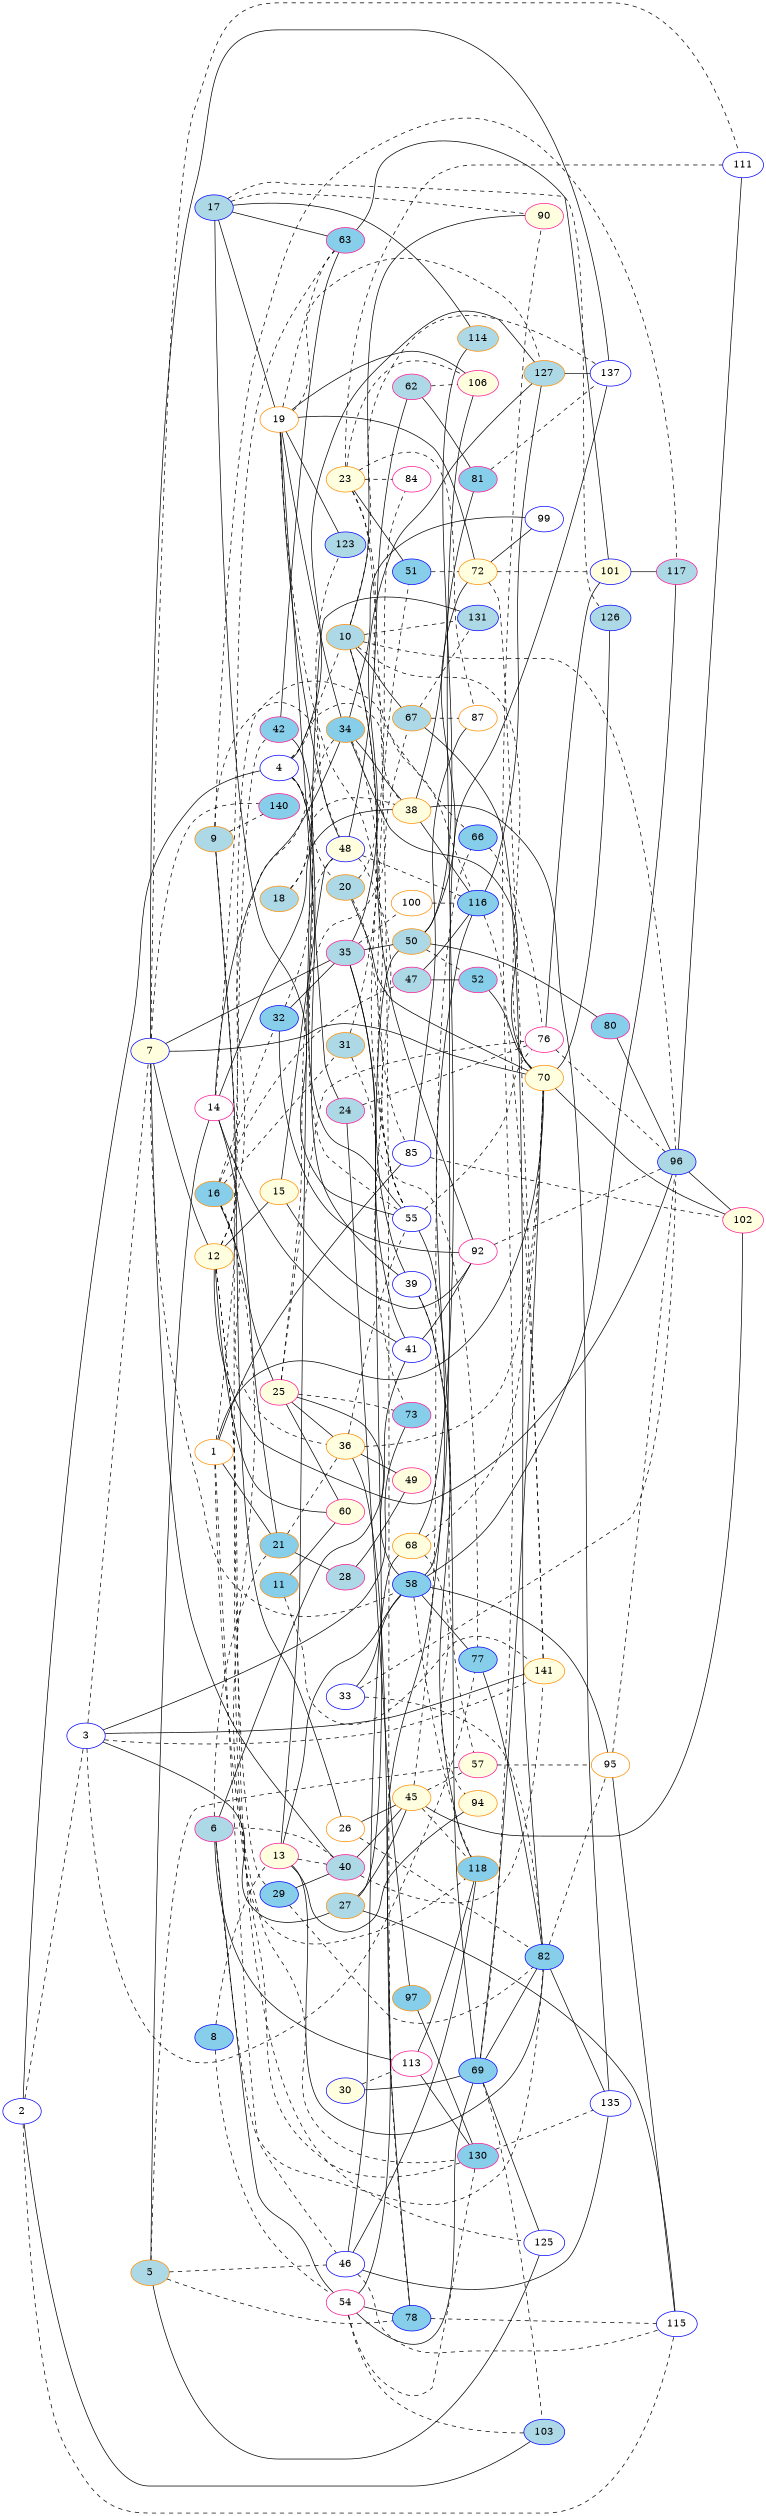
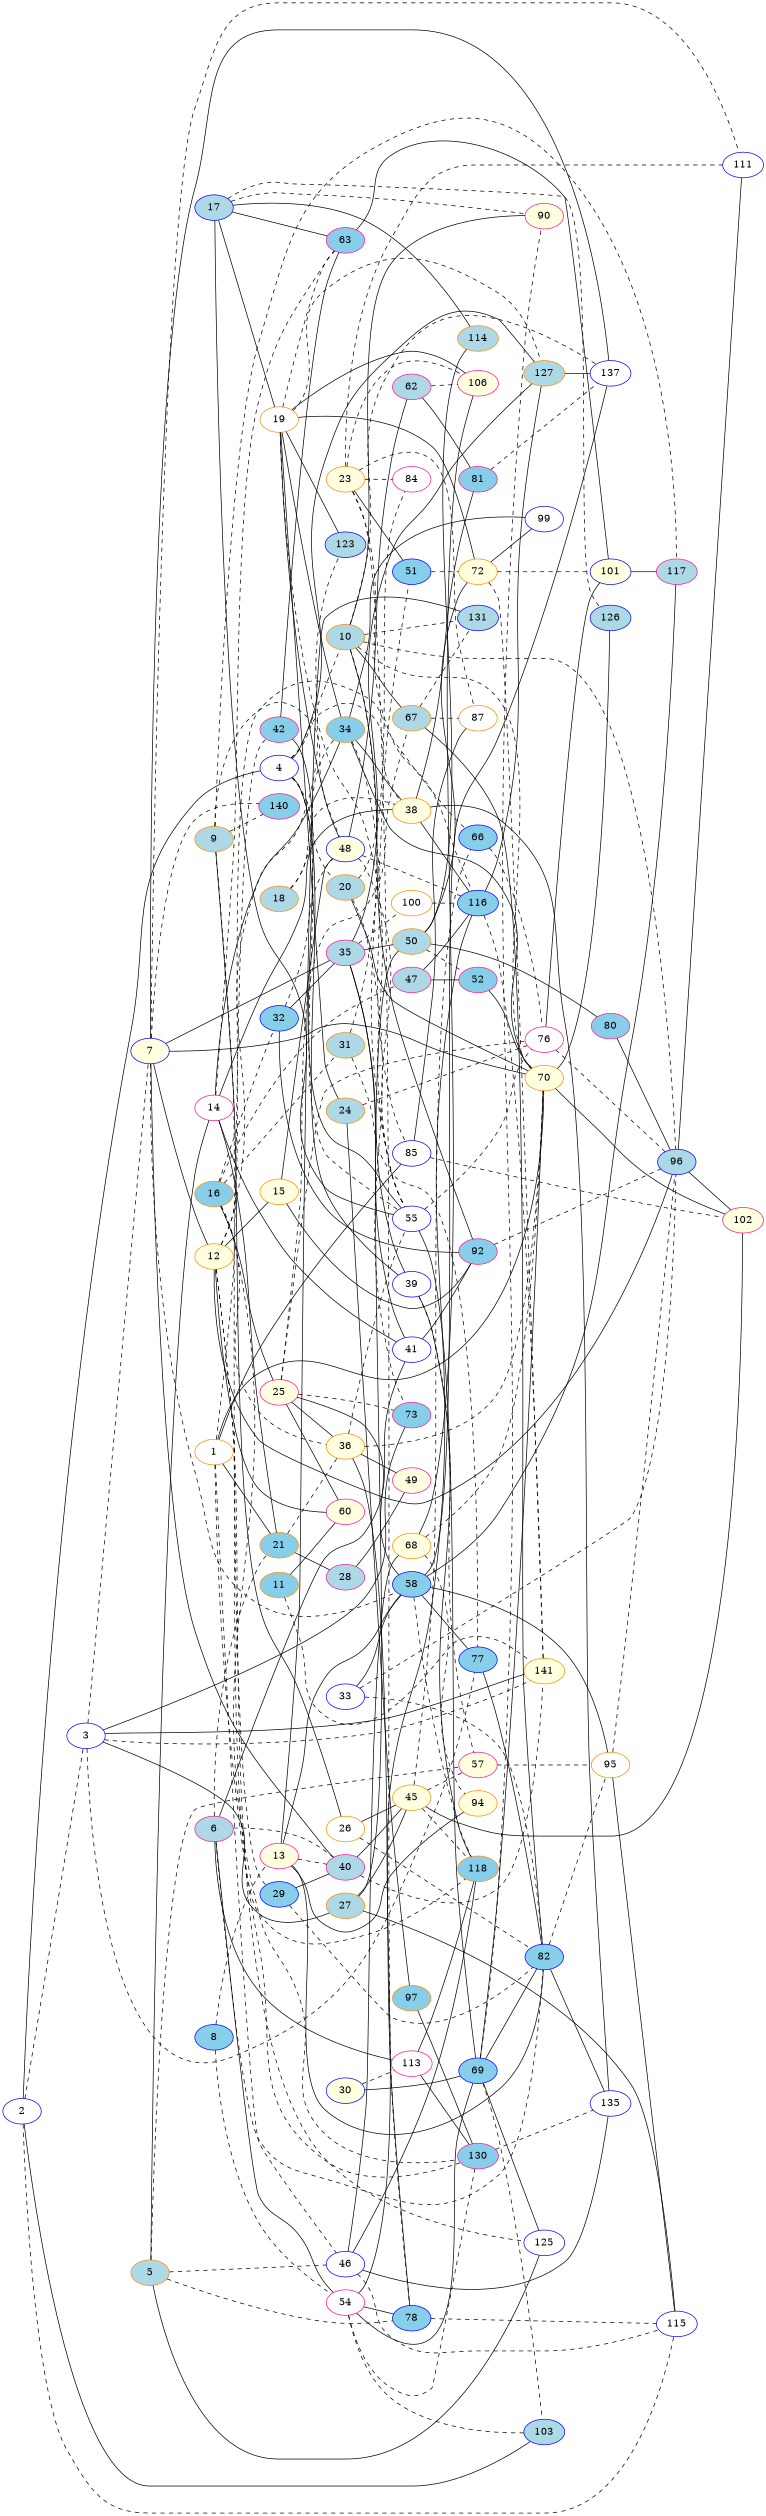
(345, 1111) -> (345, 1111)
(478, 1252) -> (478, 1252)
